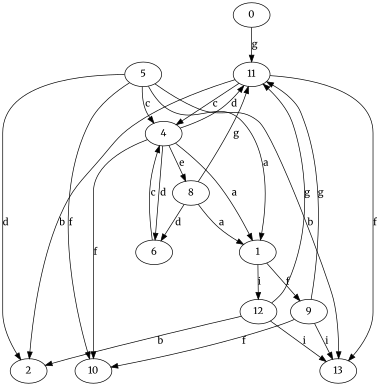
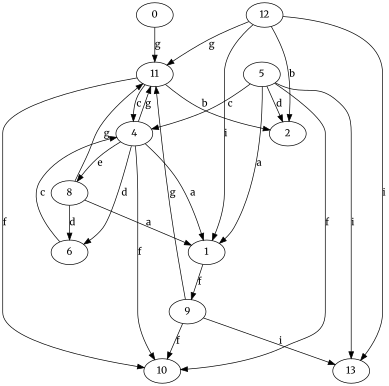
(234, 104) -> (148, 104)
(373, 183) -> (3, 223)
(311, 223) -> (353, 223)
(258, 279) -> (224, 125)
